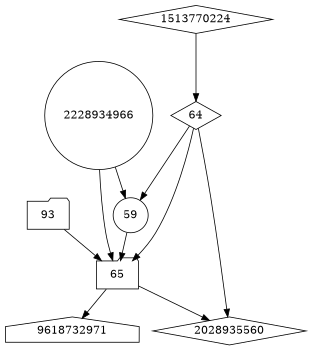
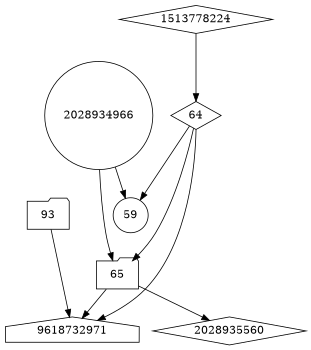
(196, 19) -> (196, 19)
(99, 116) -> (99, 116)
(214, 219) -> (176, 238)
(80, 243) -> (59, 269)
(125, 243) -> none
